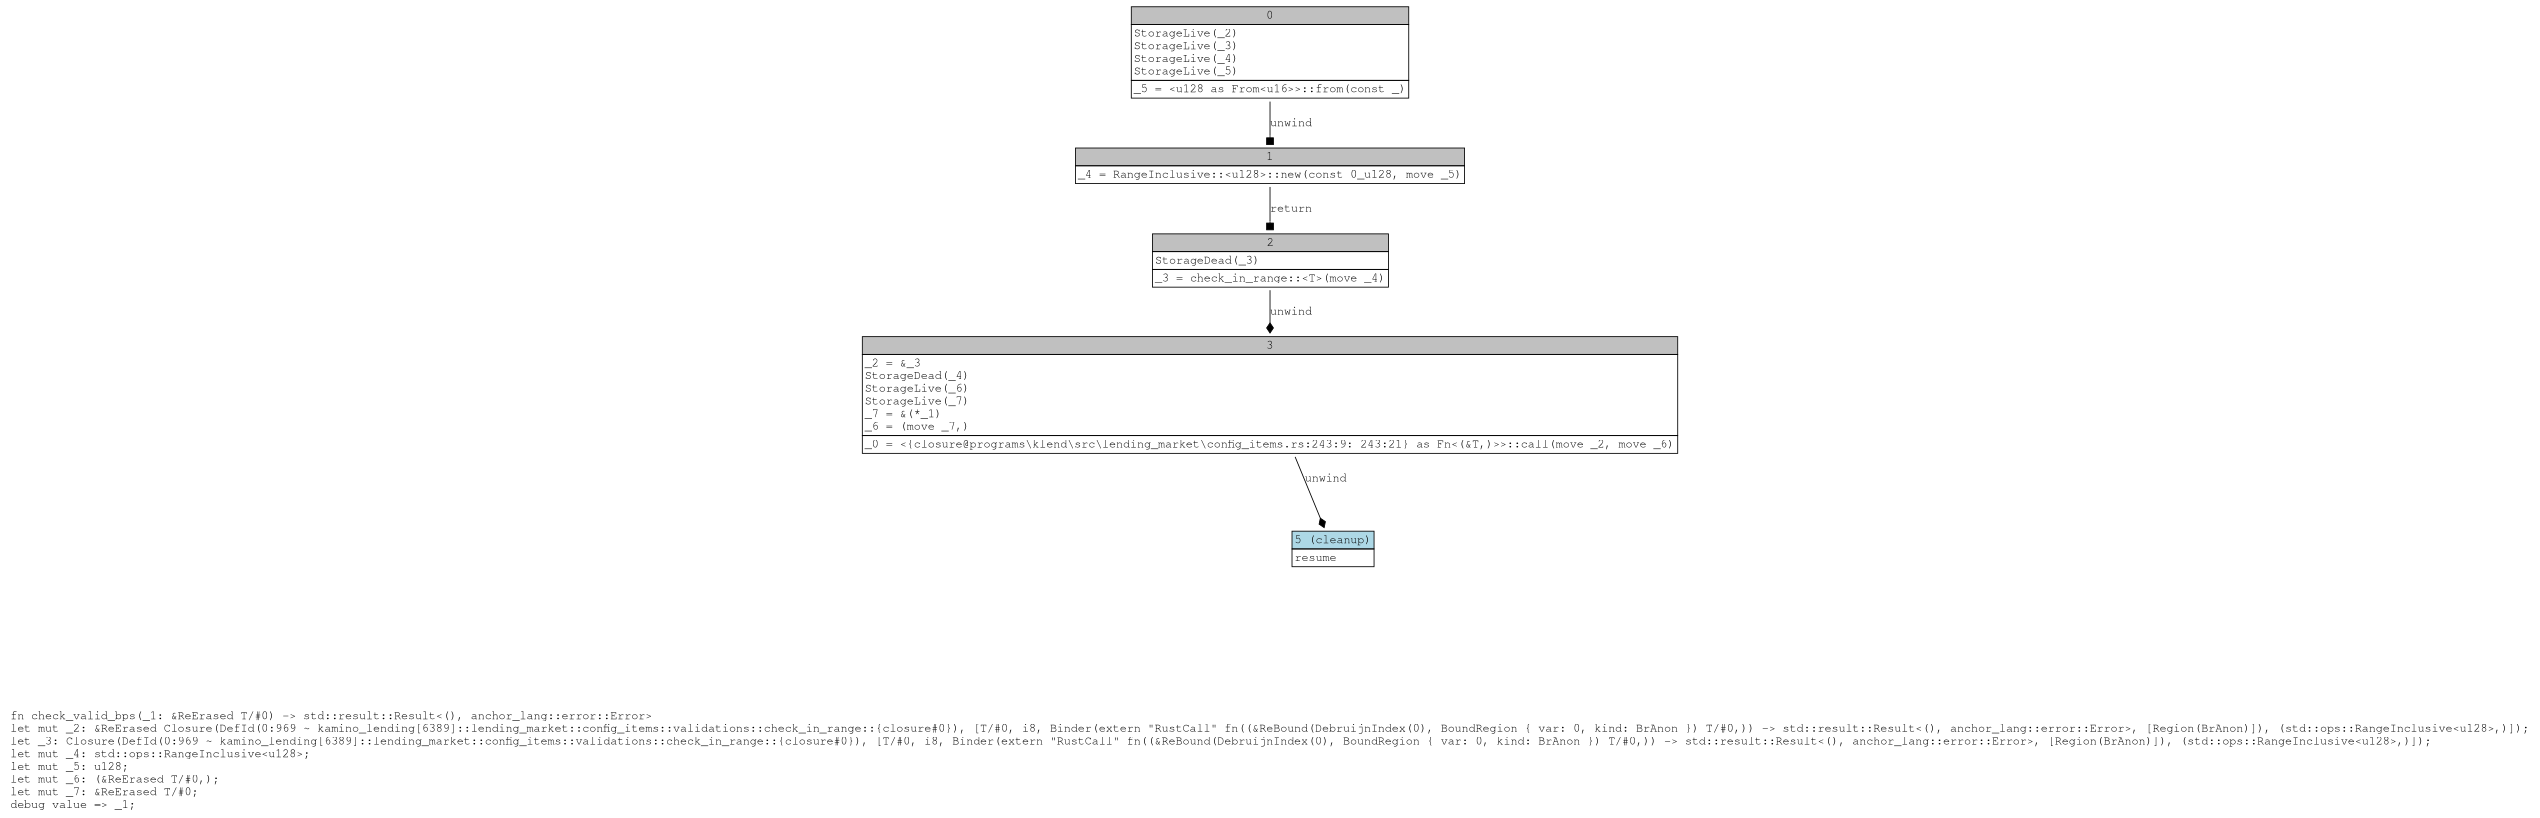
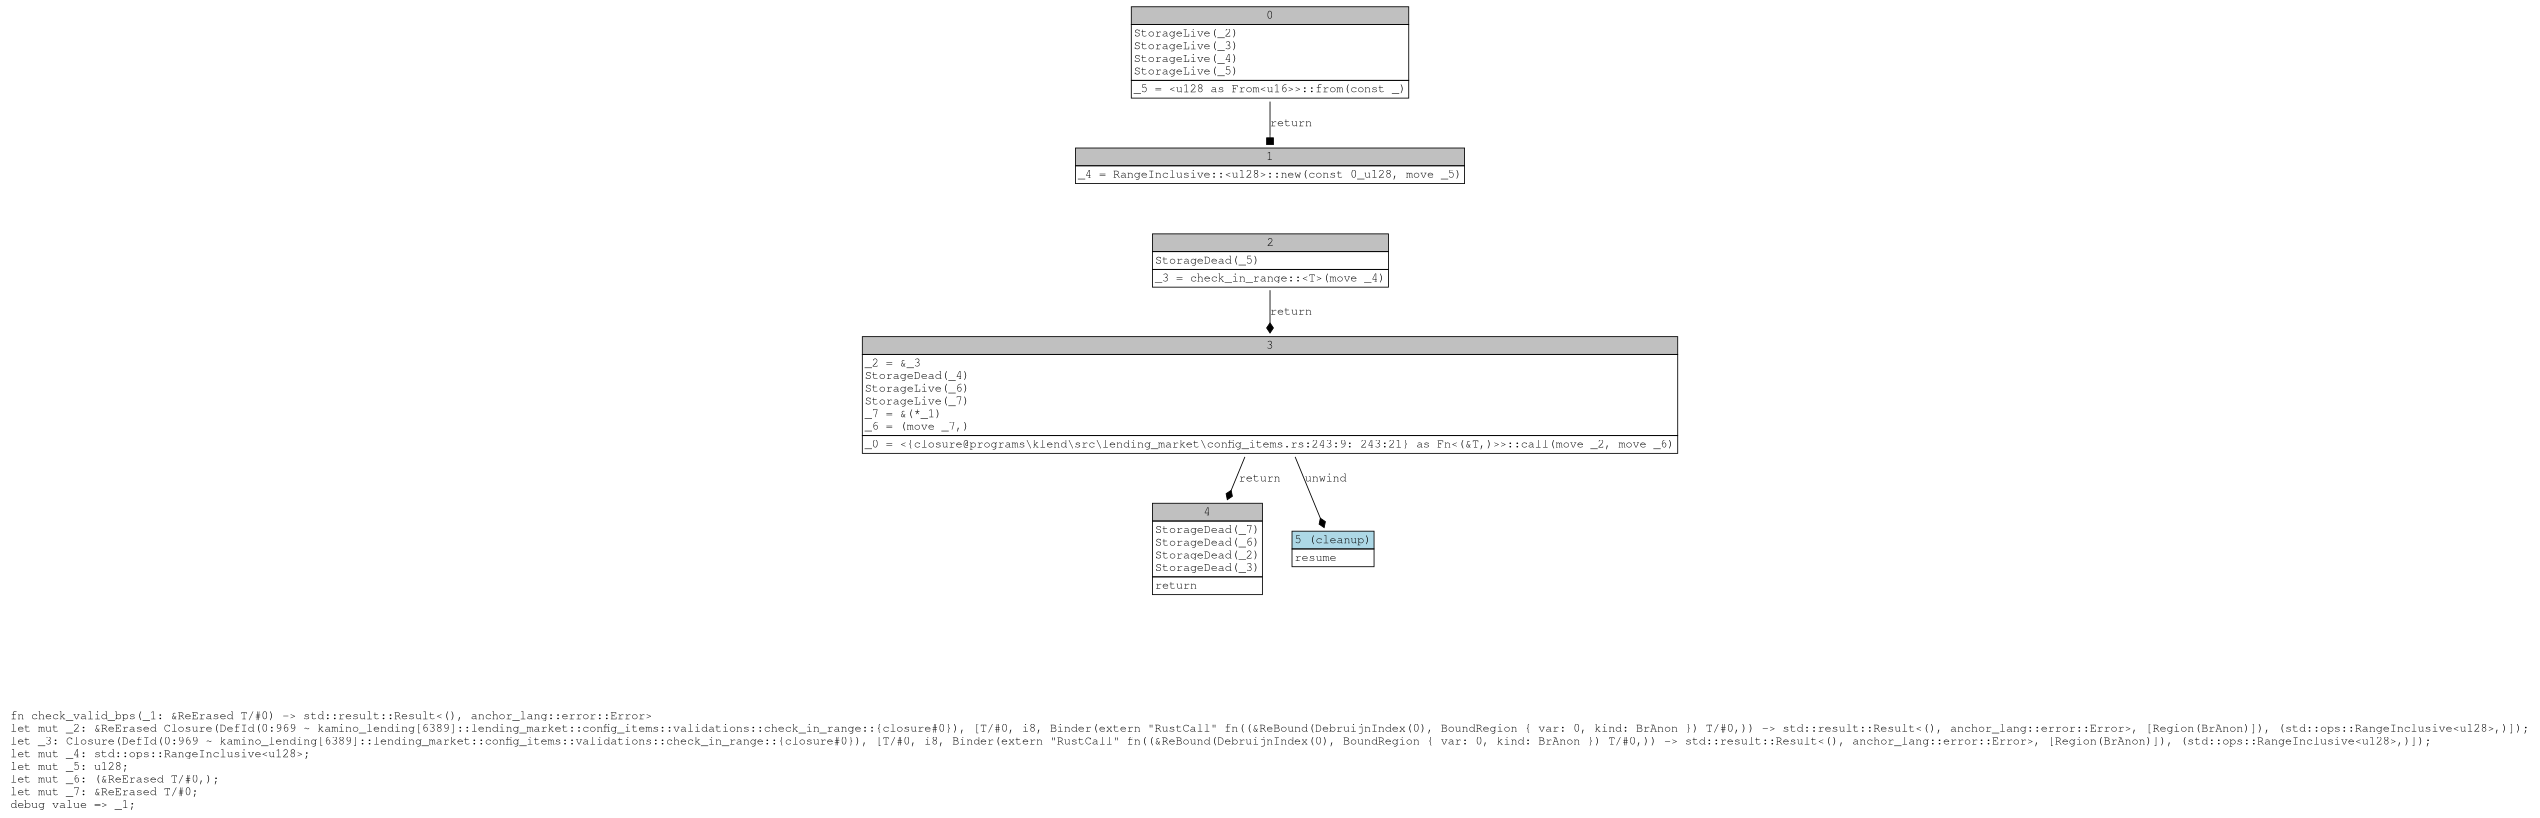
(1291, 123) -> (1291, 123)
(1270, 204) -> none
(1207, 260) -> (1207, 260)
(1291, 312) -> (1291, 312)
none -> (1207, 549)
